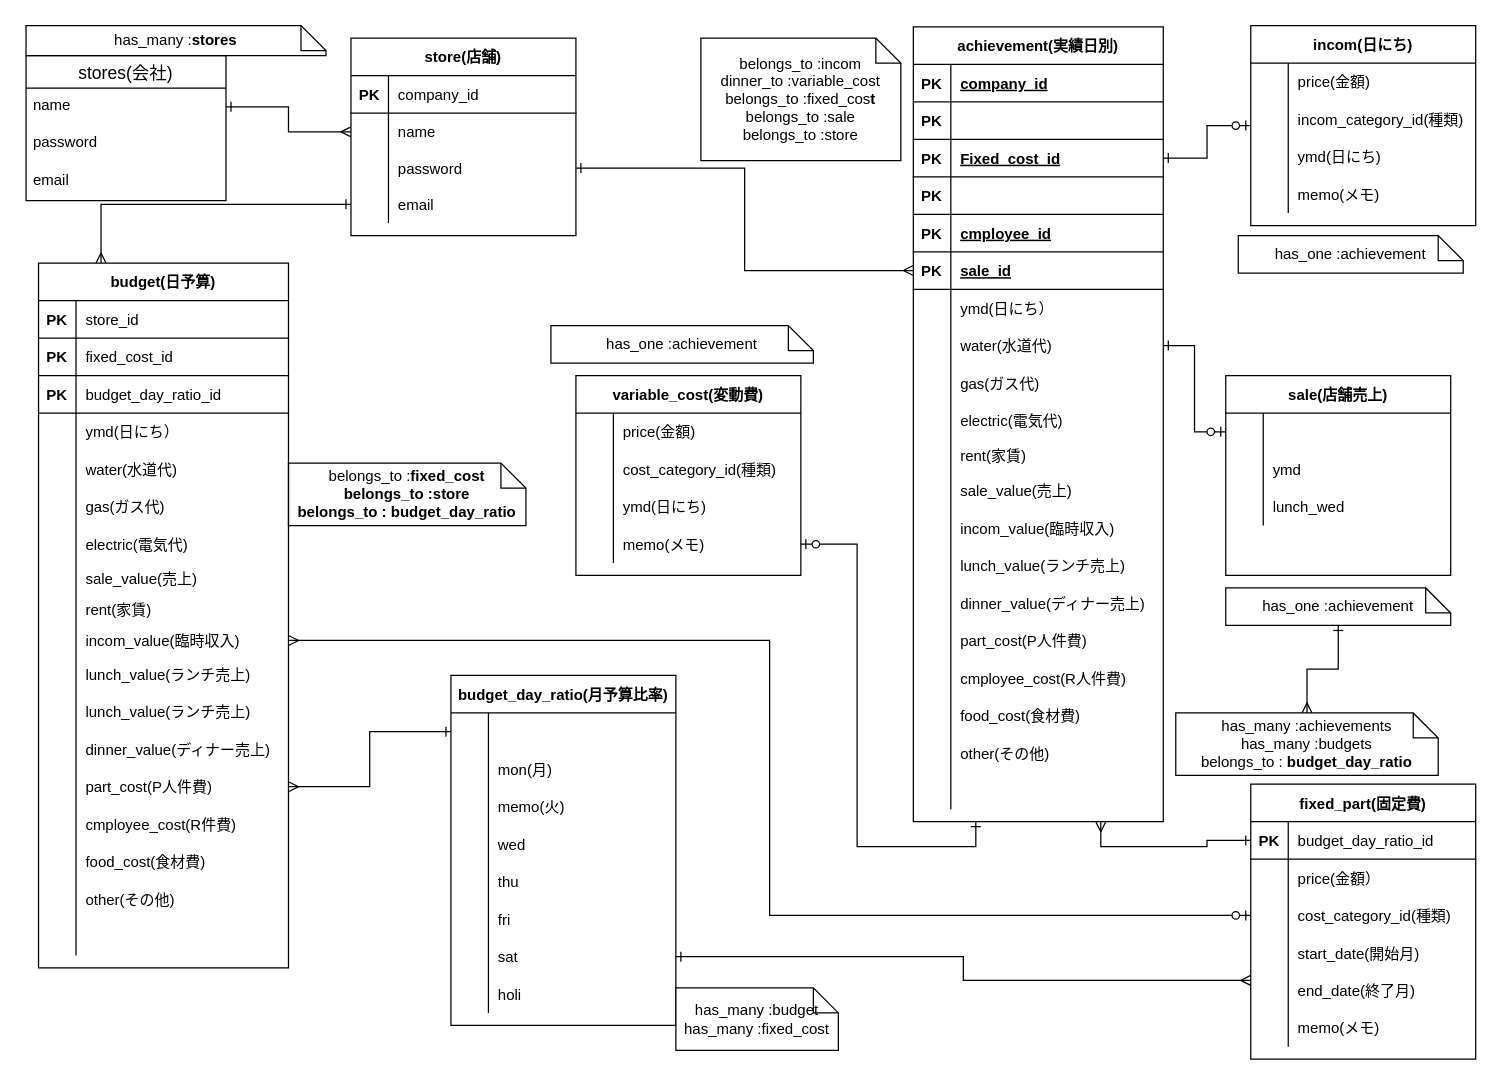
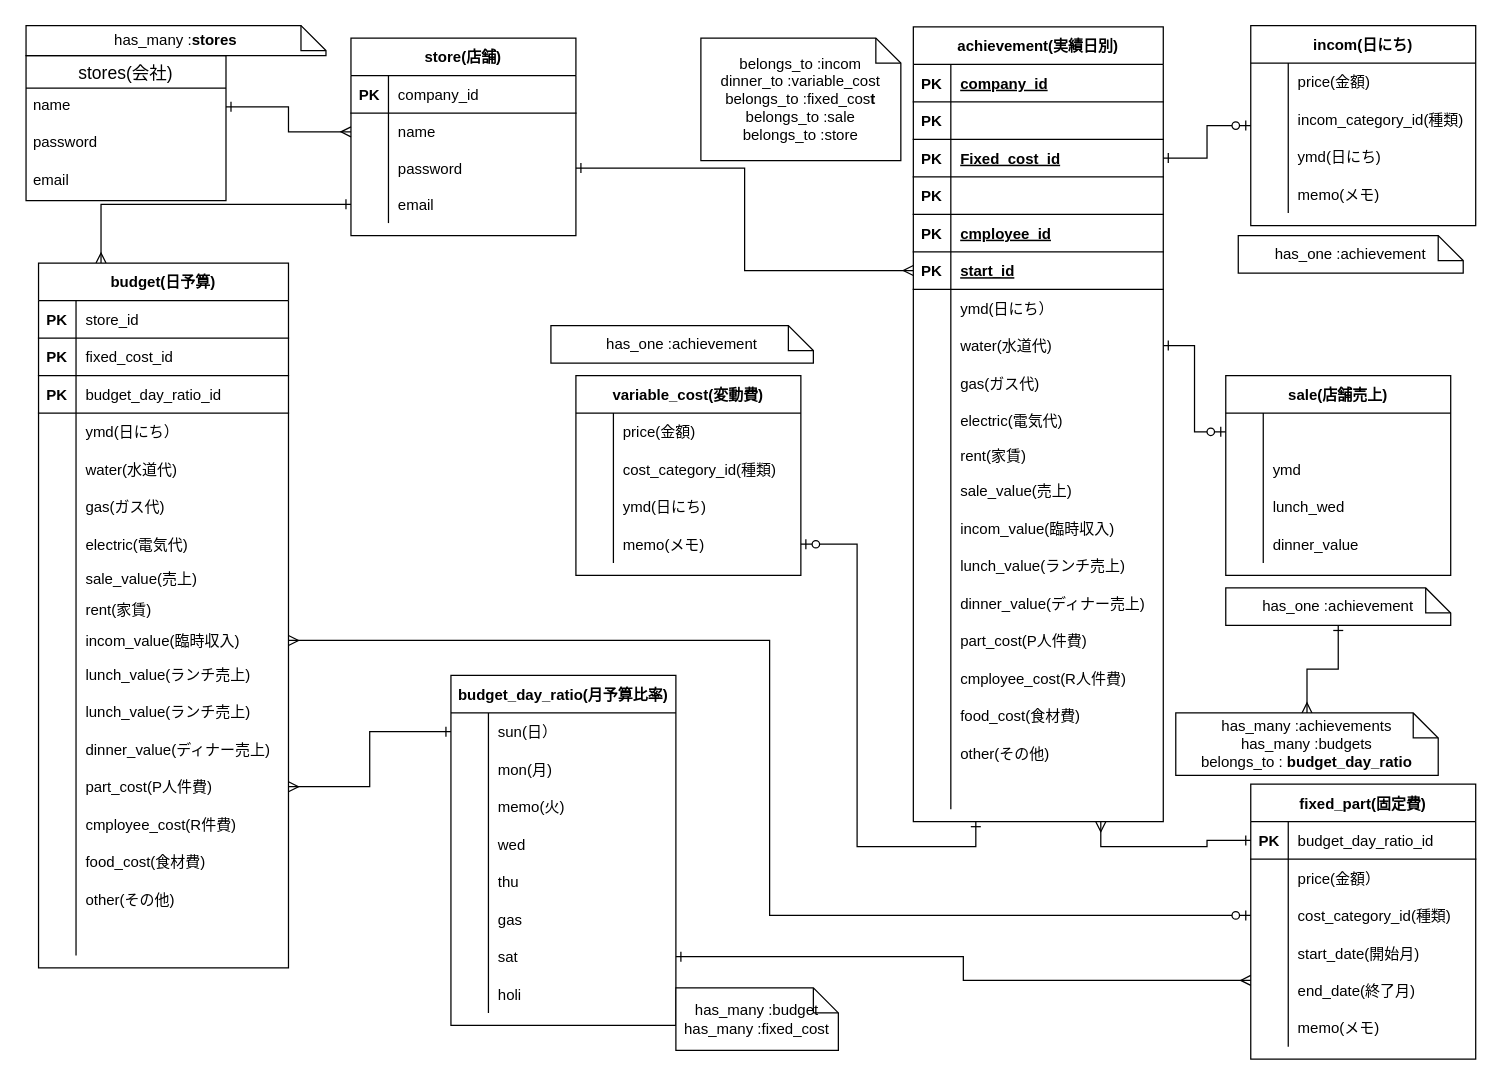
(986, 271) -> (992, 271)
(407, 494) -> none
none -> (1357, 544)
none -> (582, 732)
(508, 920) -> (510, 920)
